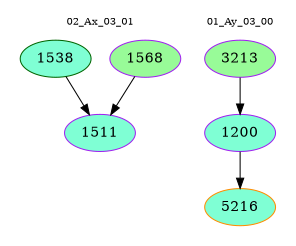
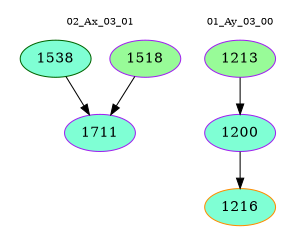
(145, 59) -> (145, 59)
(240, 59) -> (240, 59)
(100, 133) -> (100, 133)
(240, 207) -> (240, 207)
